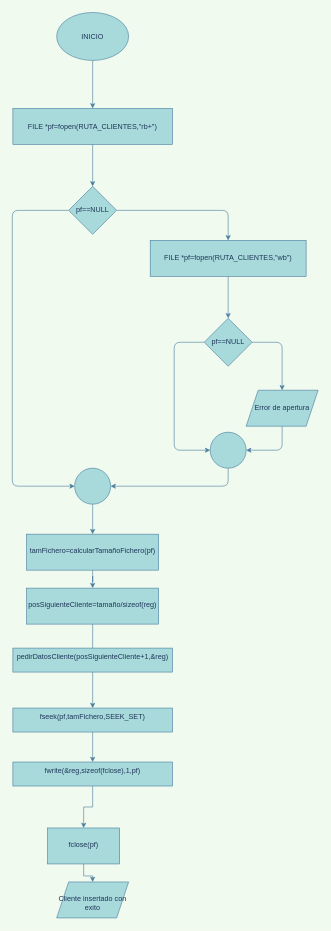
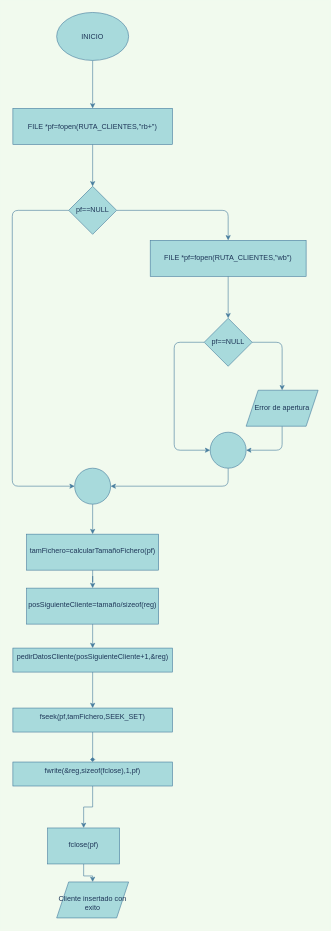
(93, 644) -> (93, 642)
(93, 756) -> (93, 756)
